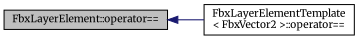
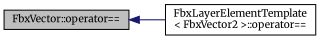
(86, 20) -> (67, 20)
